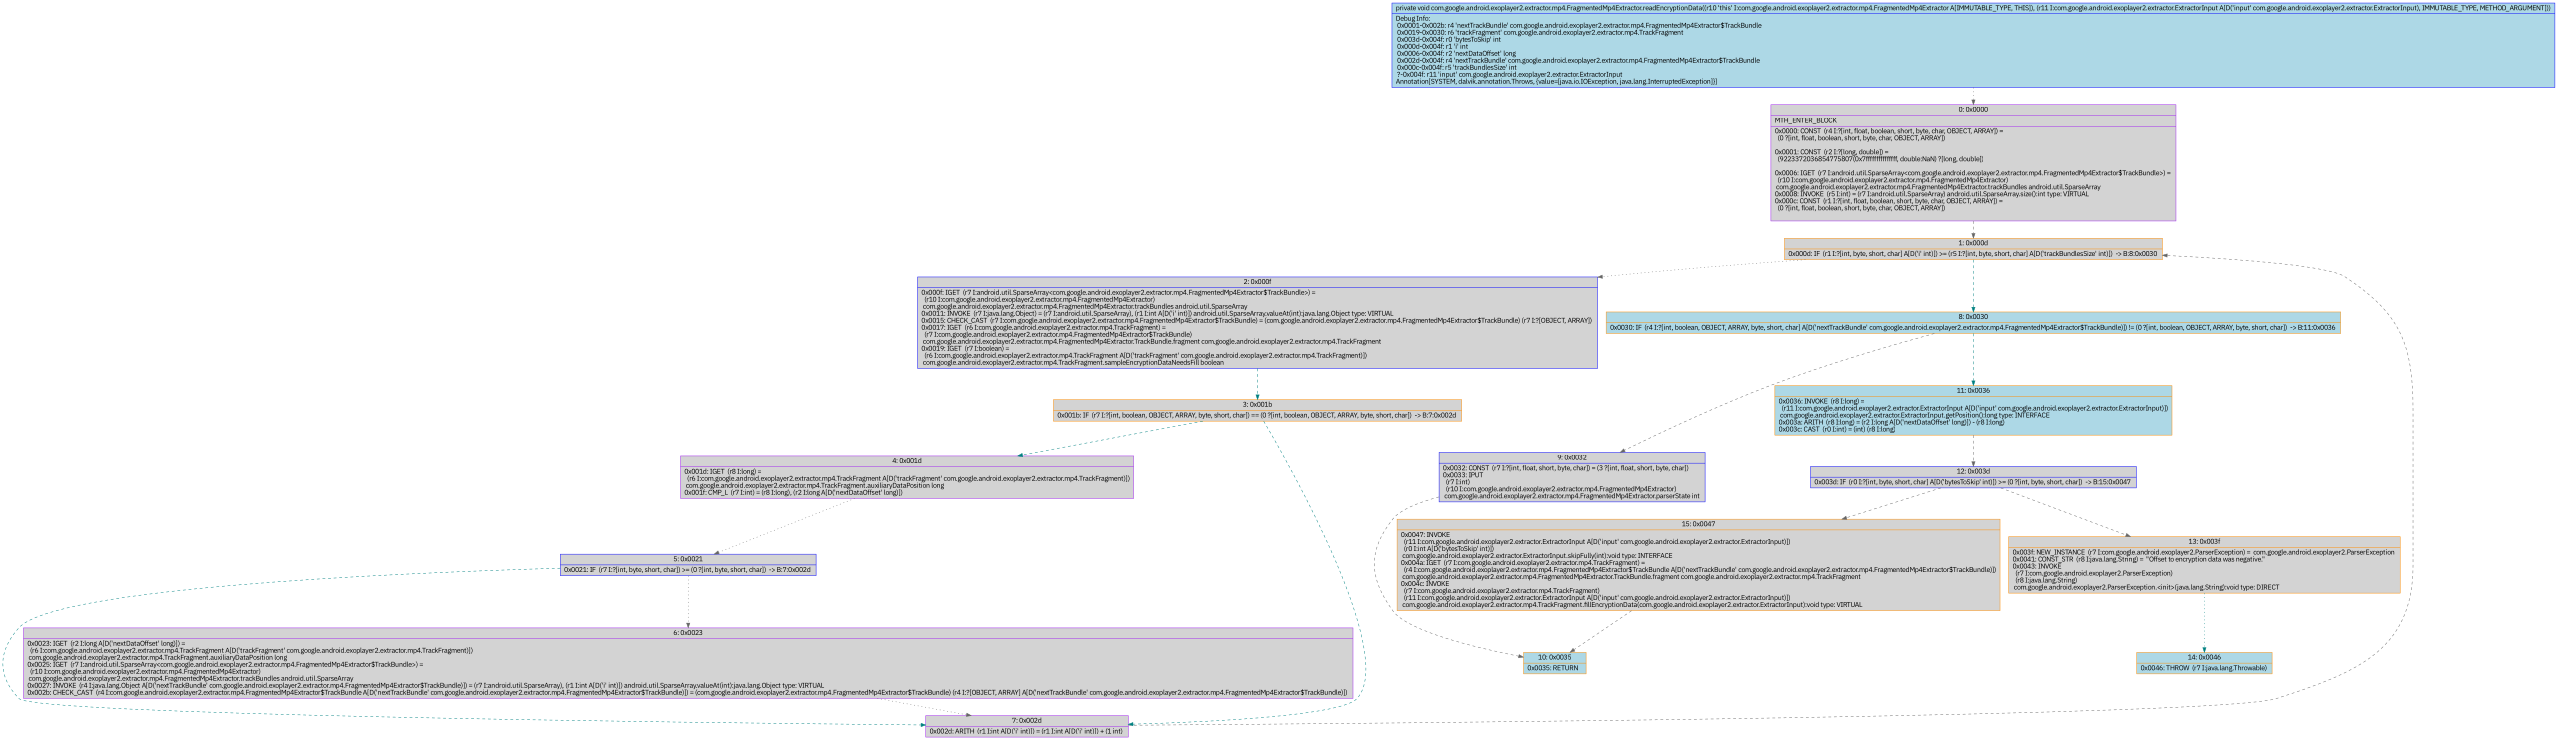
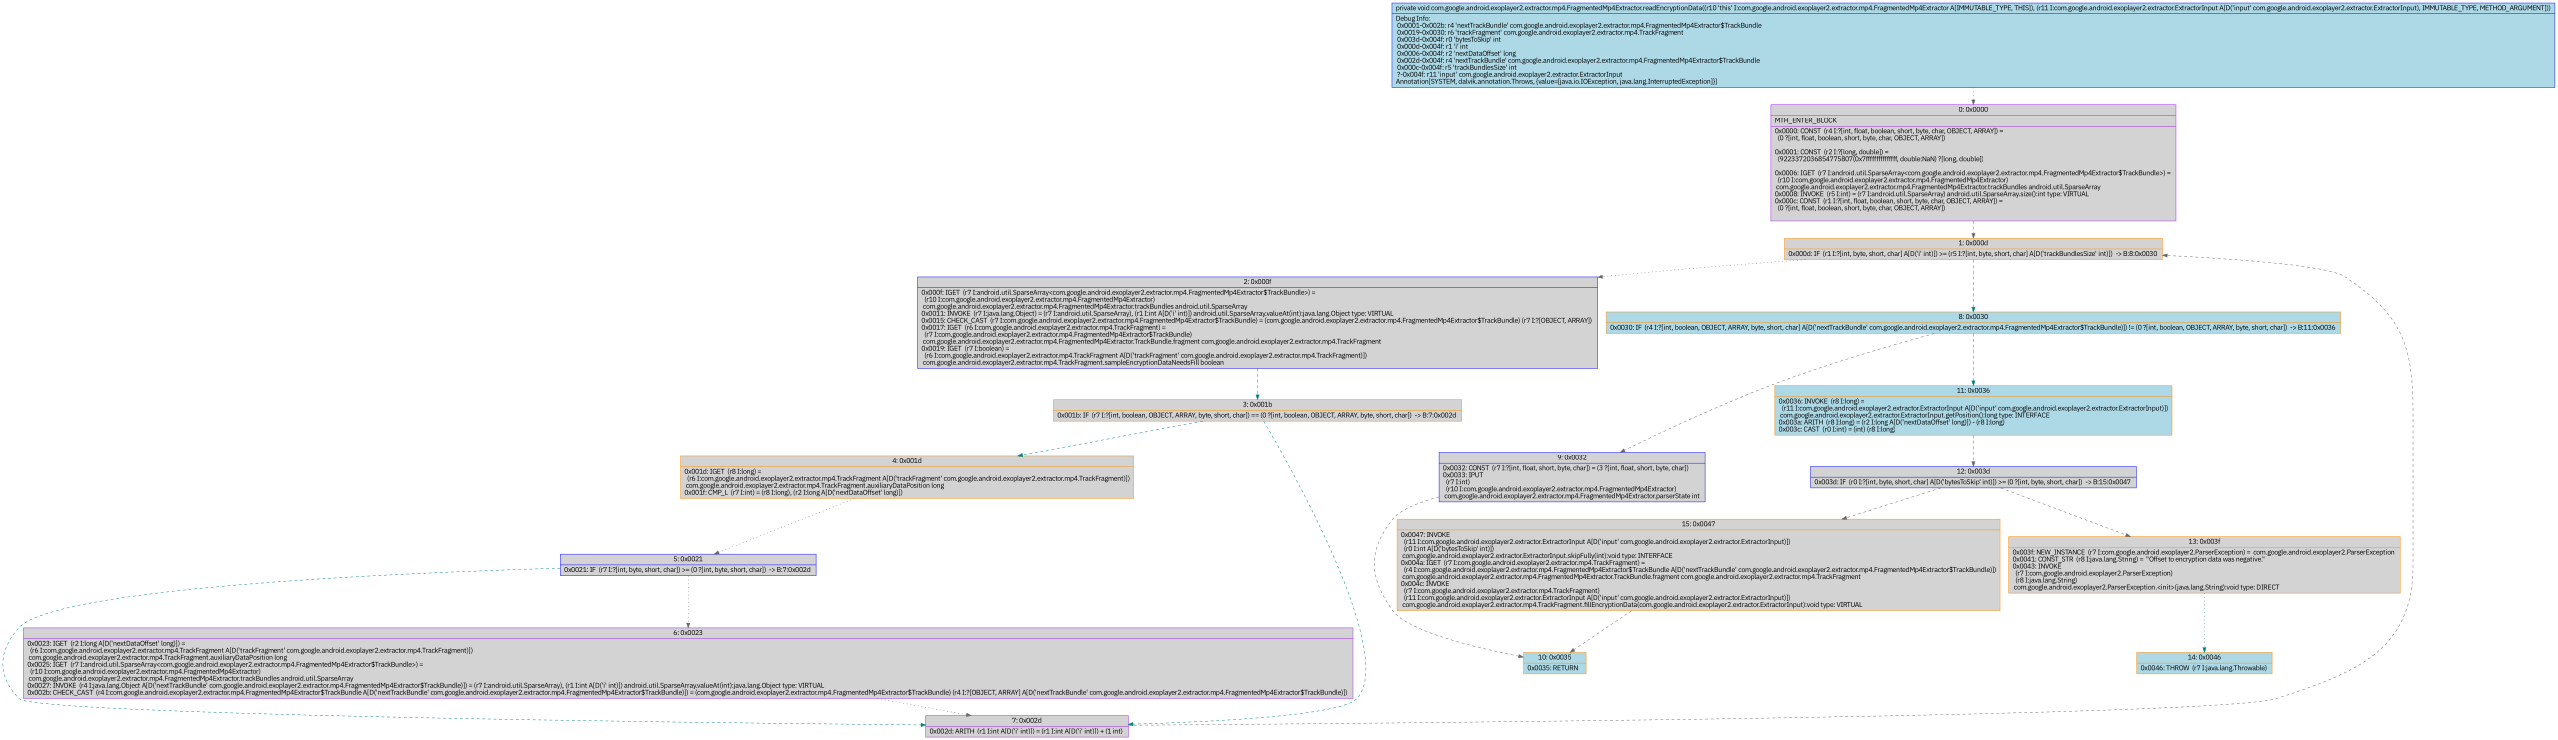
(907, 477) -> (907, 477)
